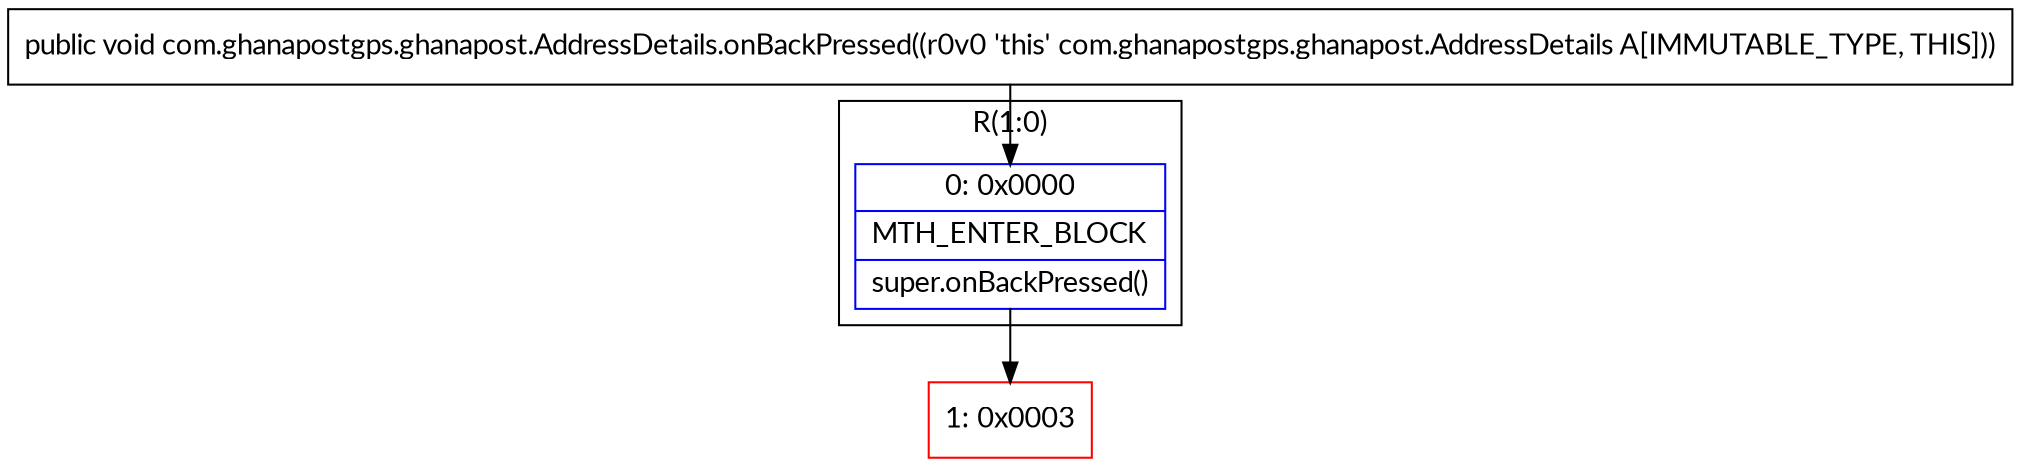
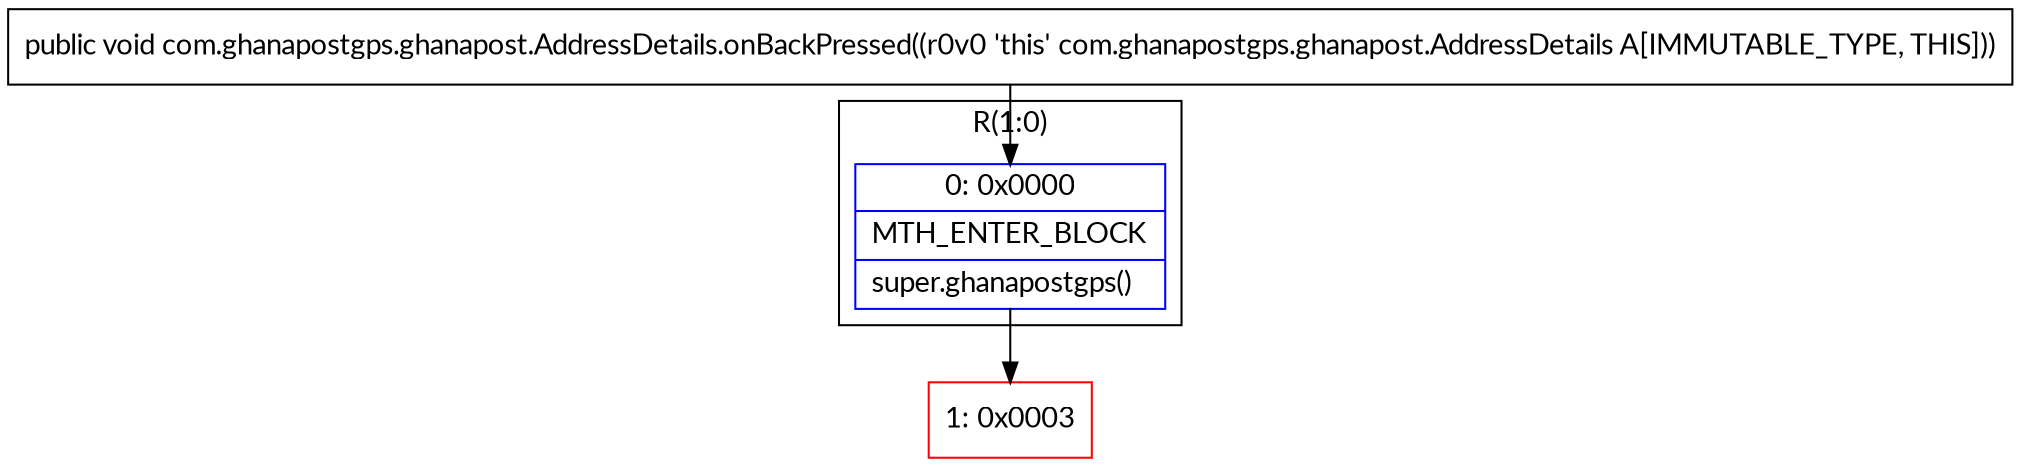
(1010, 283) -> (1002, 283)
